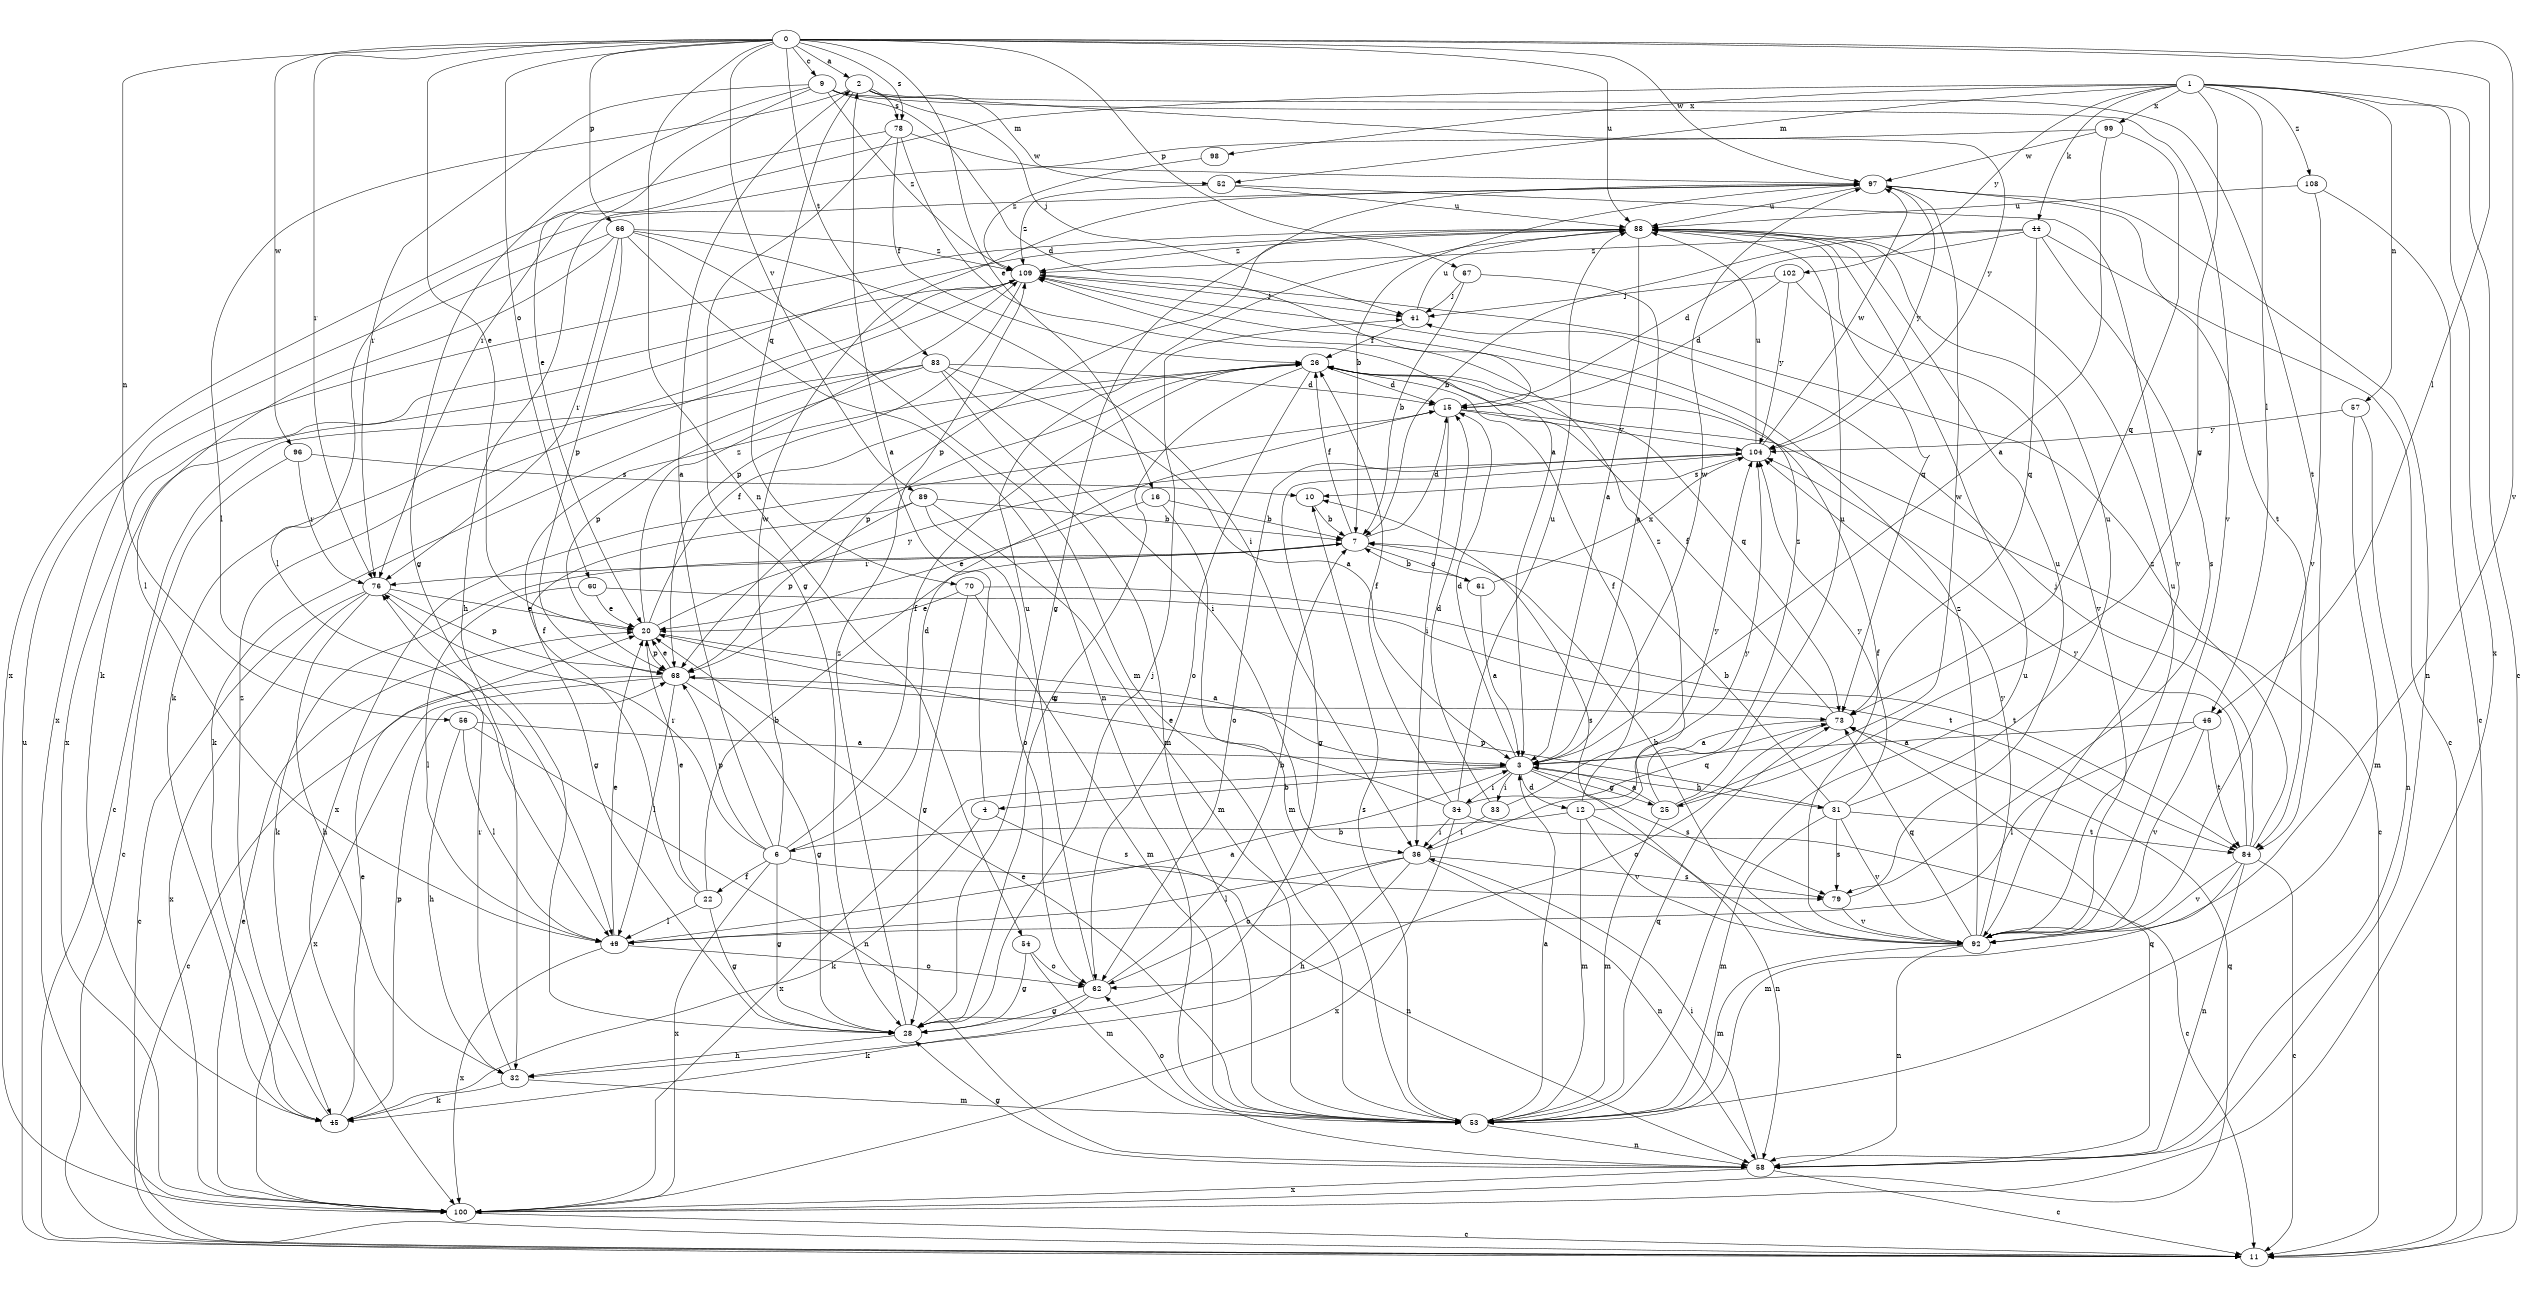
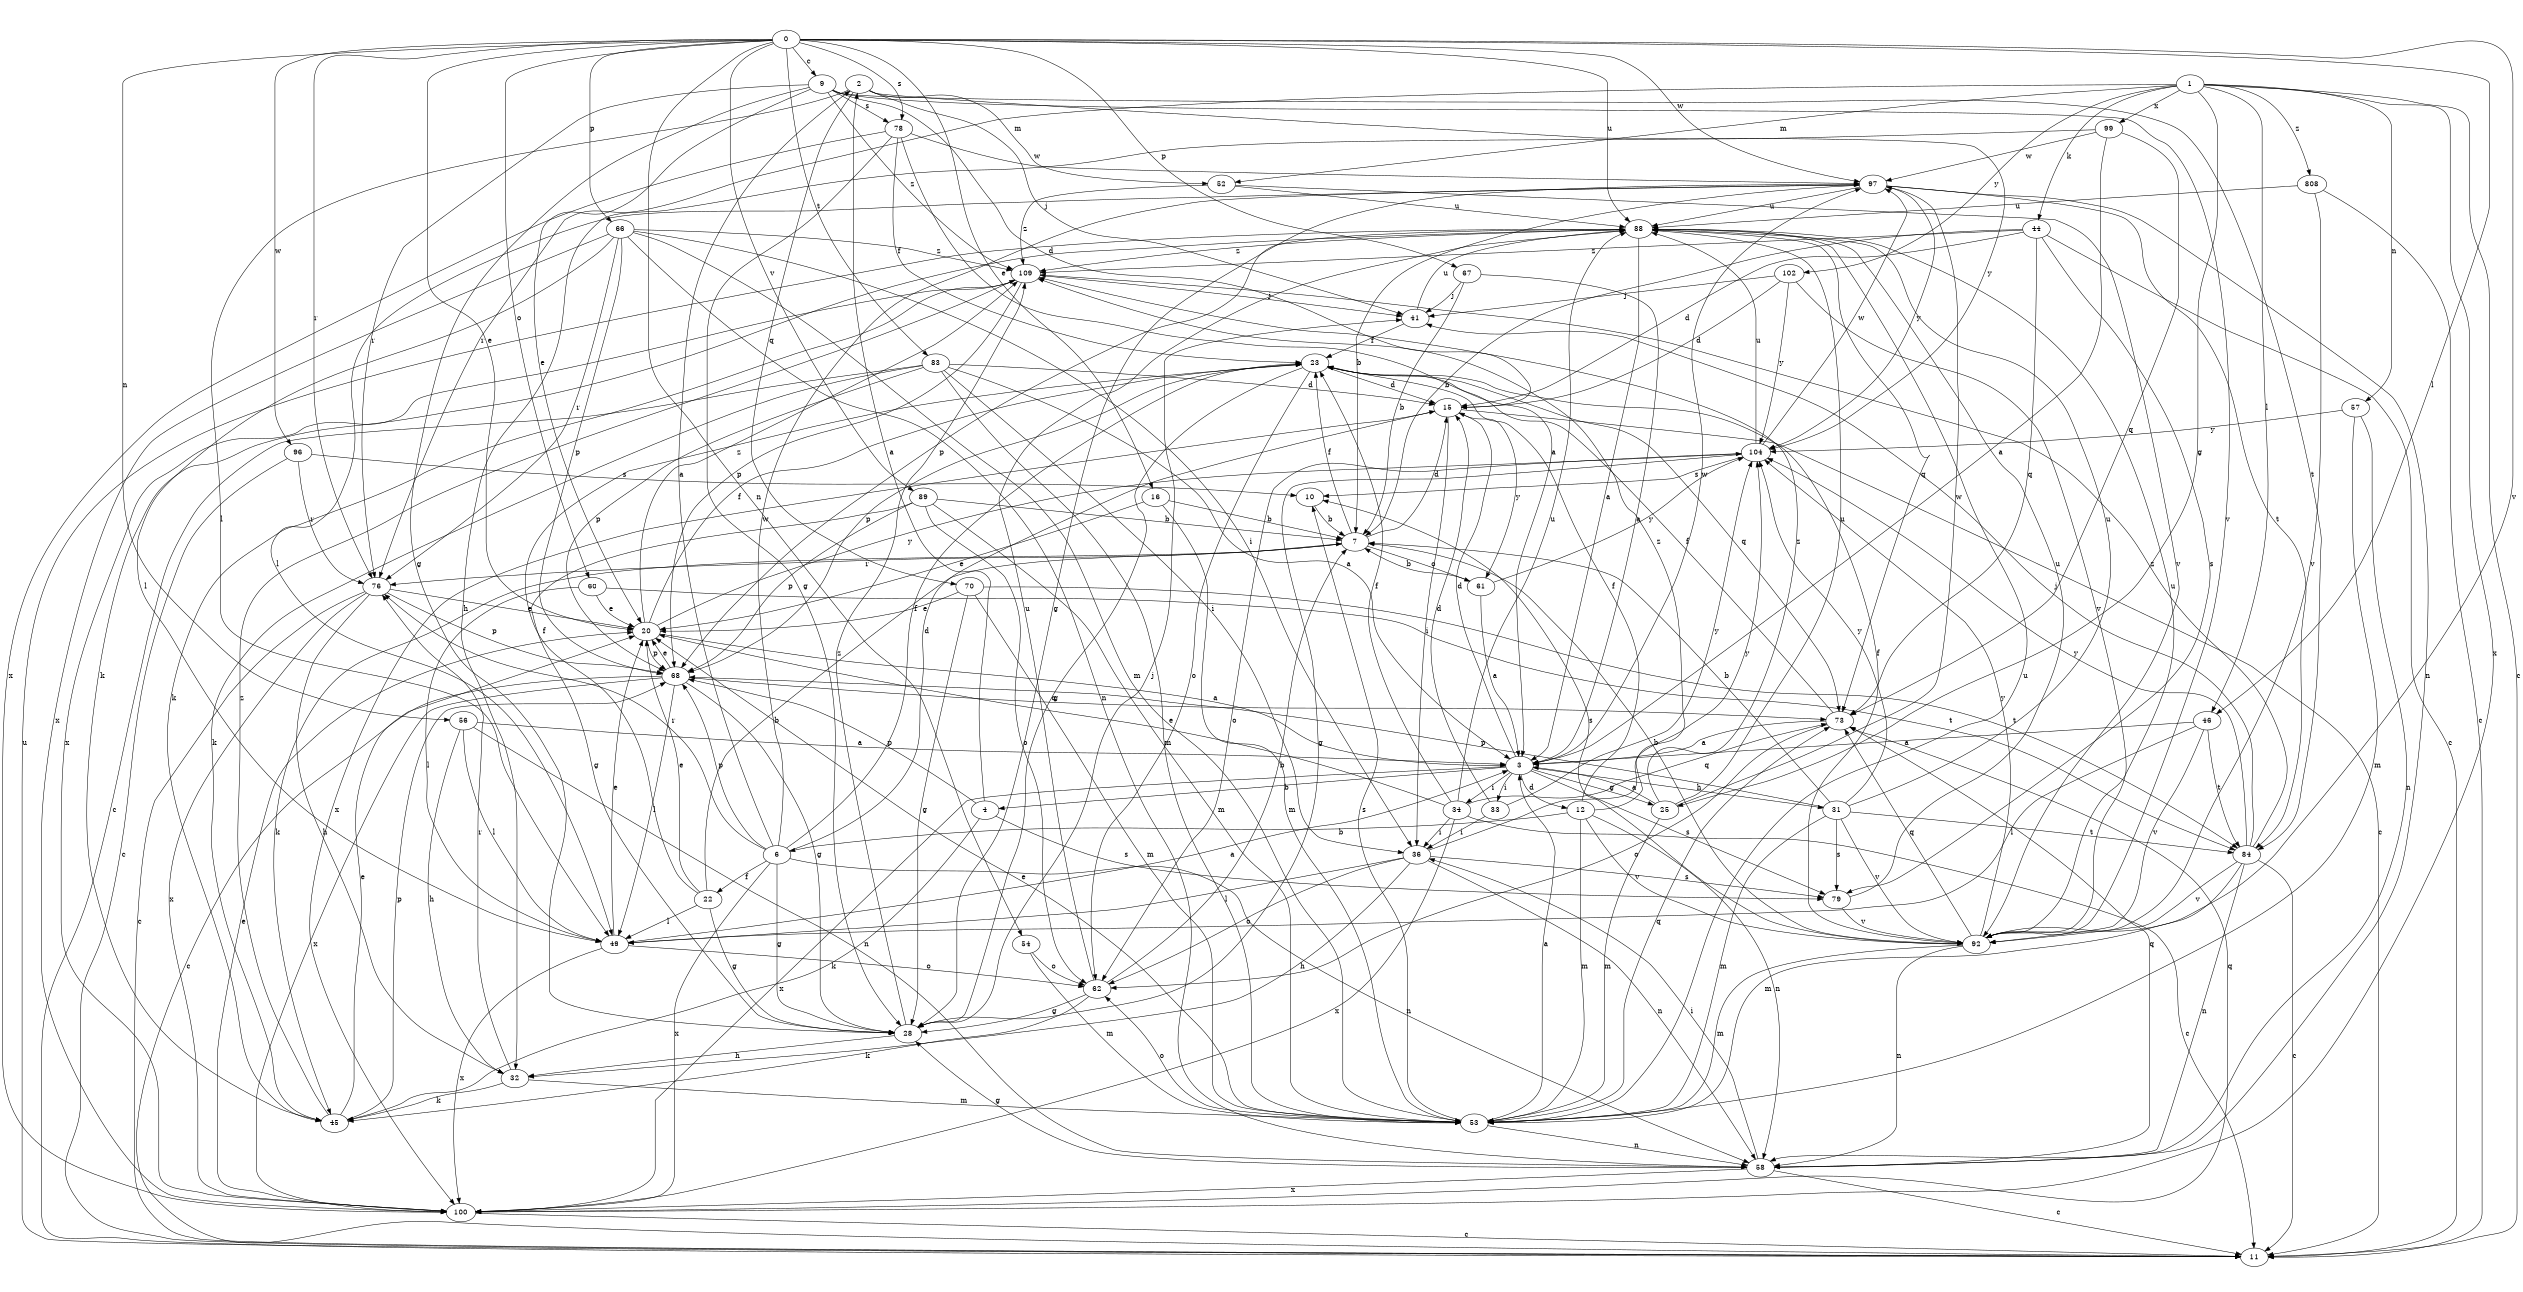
(820, 60) -> none
(891, 103) -> (859, 106)
(1215, 157) -> none
(2312, 184) -> (2312, 184)
(1315, 363) -> (1315, 363)
(1700, 394) -> none
(1599, 430) -> (1516, 478)
(1651, 520) -> (1651, 520)
none -> (850, 726)
(1004, 1014) -> none
